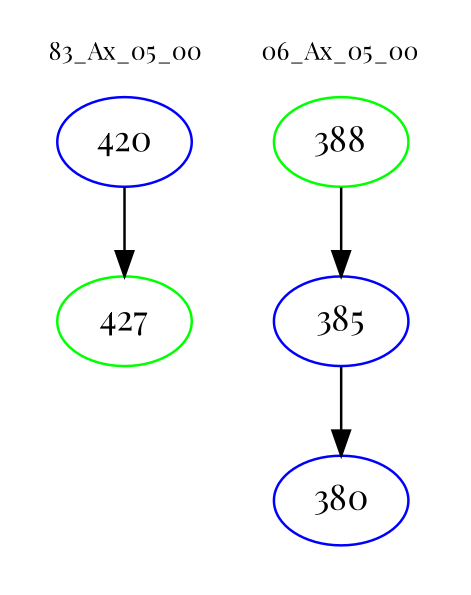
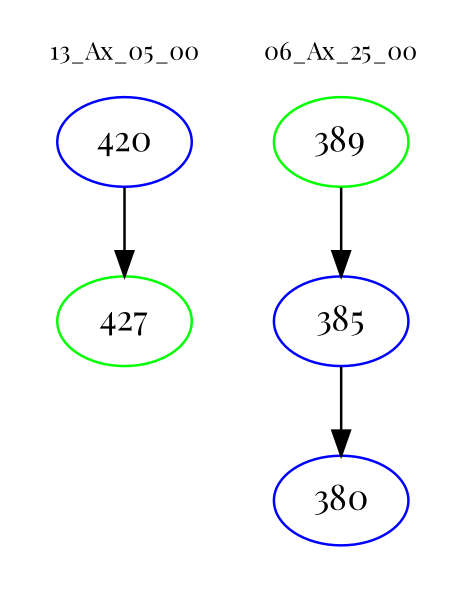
(126, 54) -> (126, 54)
(341, 54) -> (341, 54)
(341, 142) -> (341, 142)
